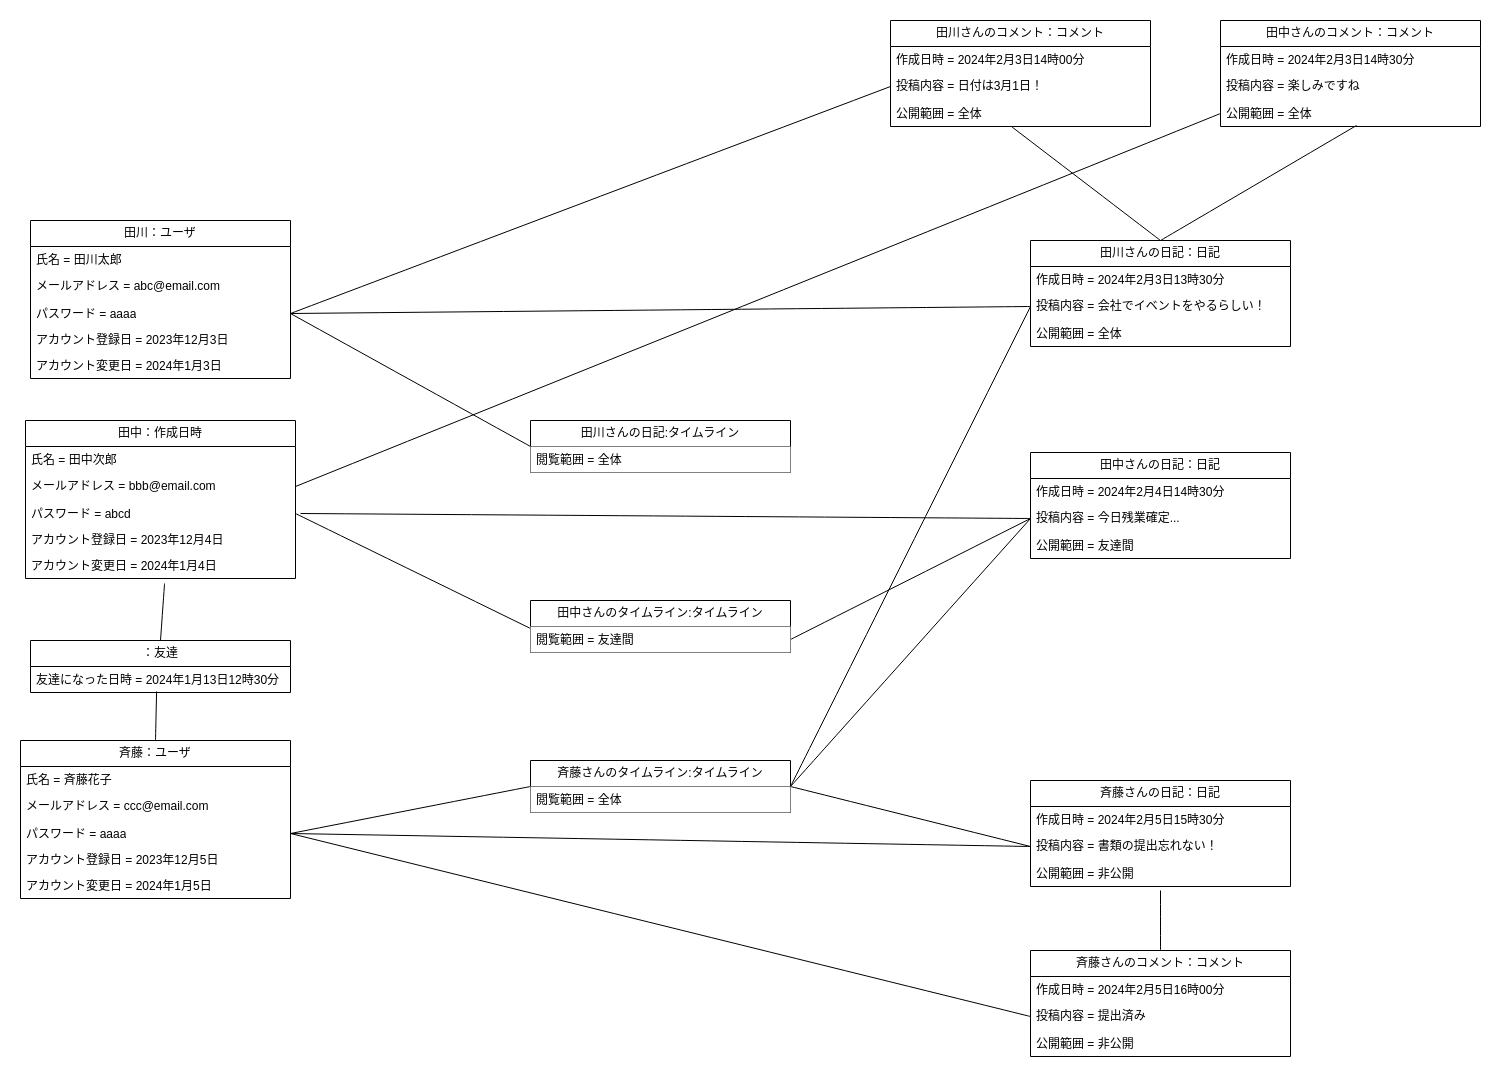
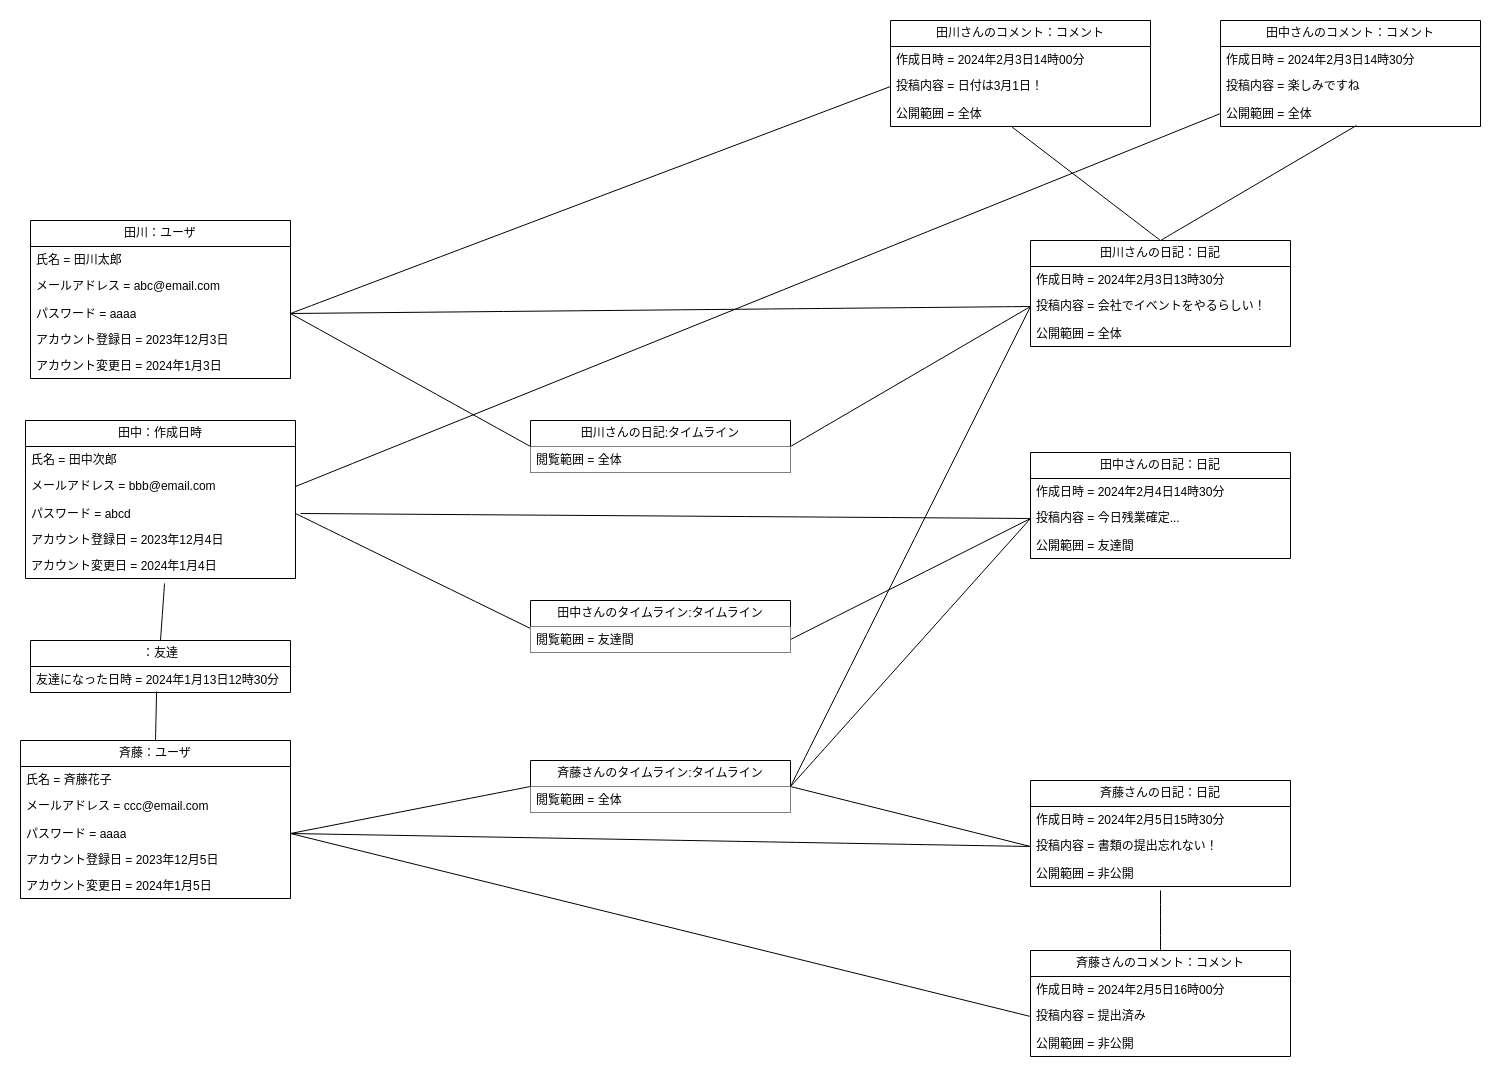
none -> (909, 377)
